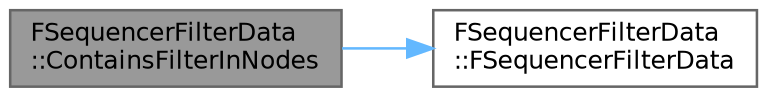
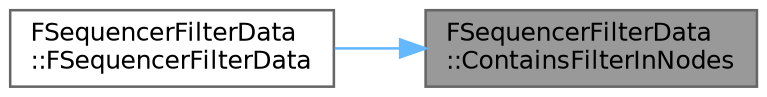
(374, 48) -> (367, 48)
